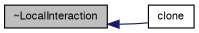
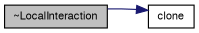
(134, 24) -> (122, 9)
